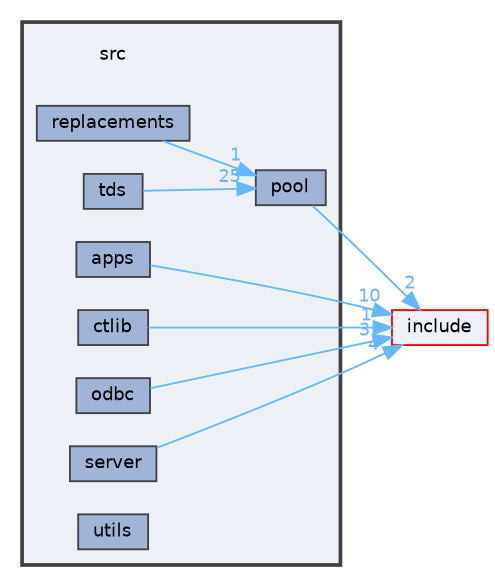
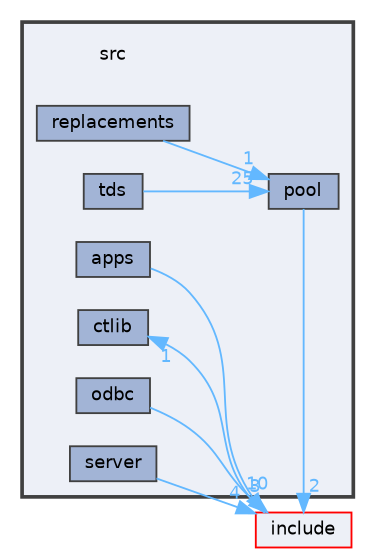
(261, 328) -> (213, 395)
(113, 532) -> none
